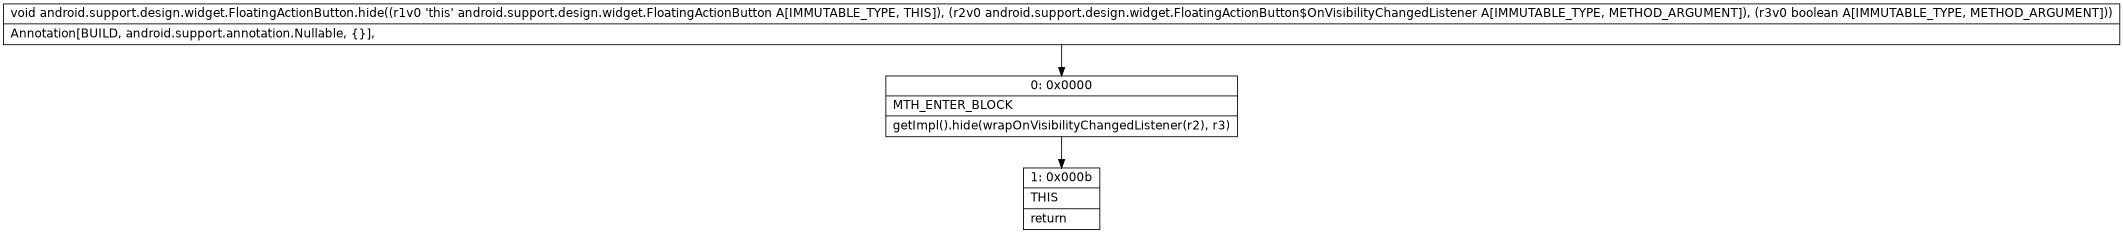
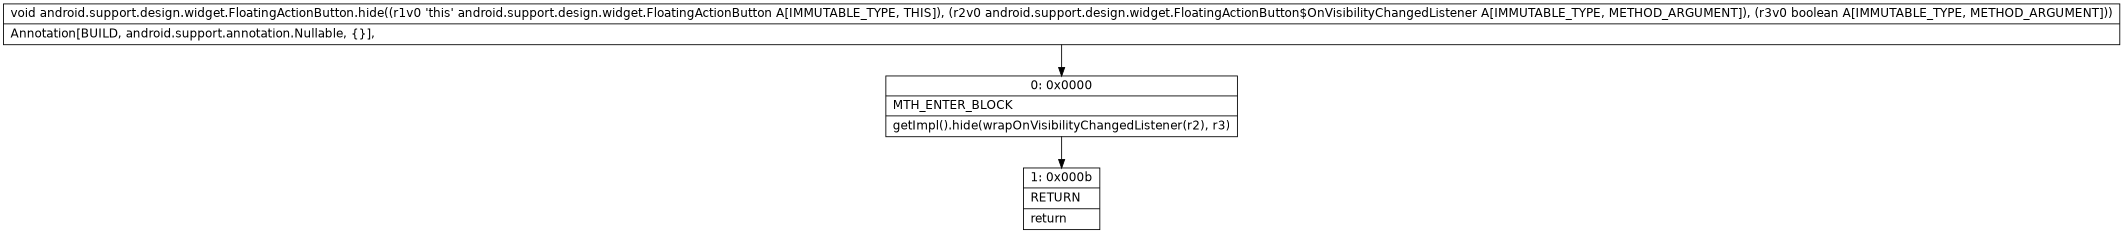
(1045, 198) -> (1056, 198)
